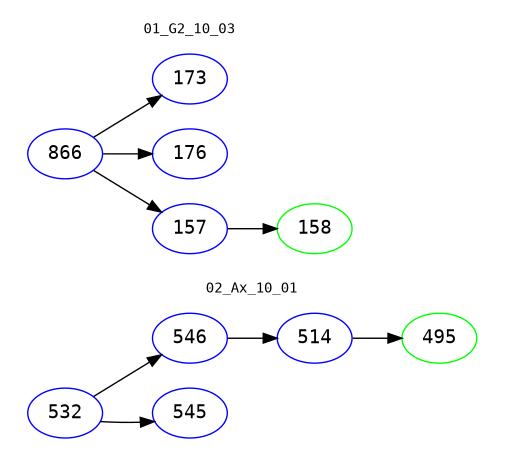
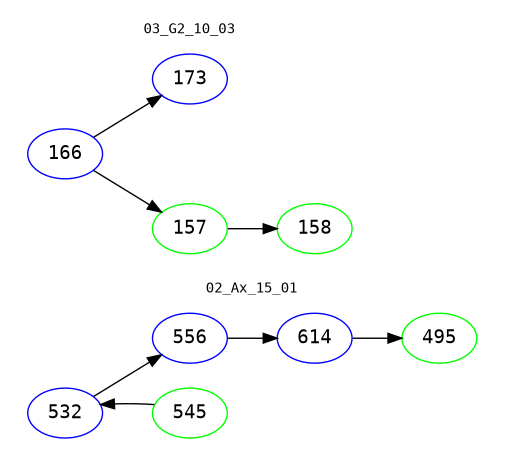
(190, 30) -> (190, 30)
(65, 154) -> (65, 154)
(190, 154) -> none
(190, 229) -> (190, 229)
(252, 289) -> (252, 289)
(190, 338) -> (190, 338)
(315, 338) -> (315, 338)
(190, 413) -> (190, 413)
(120, 422) -> (134, 404)
